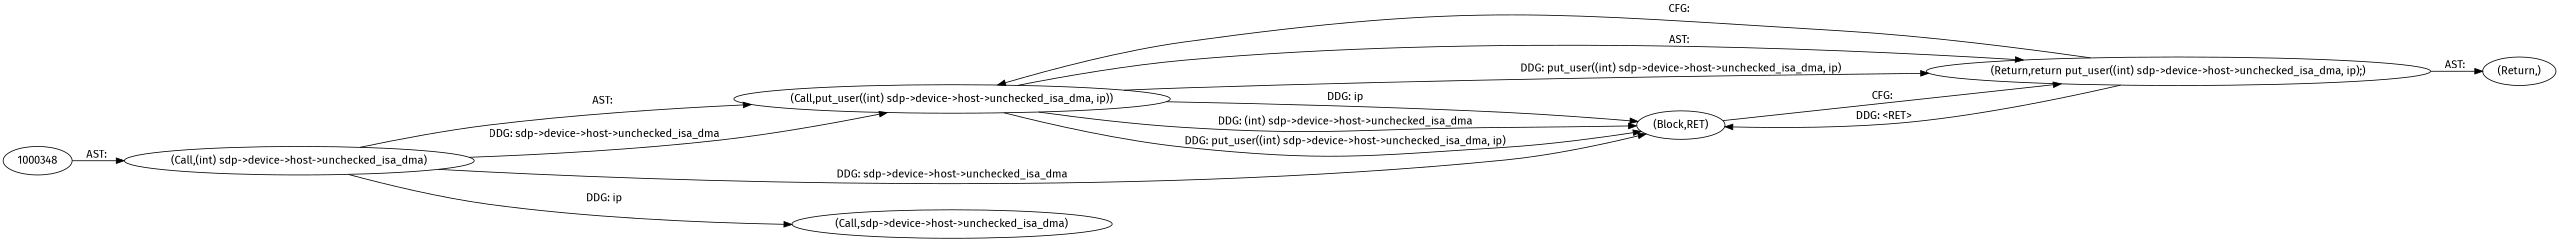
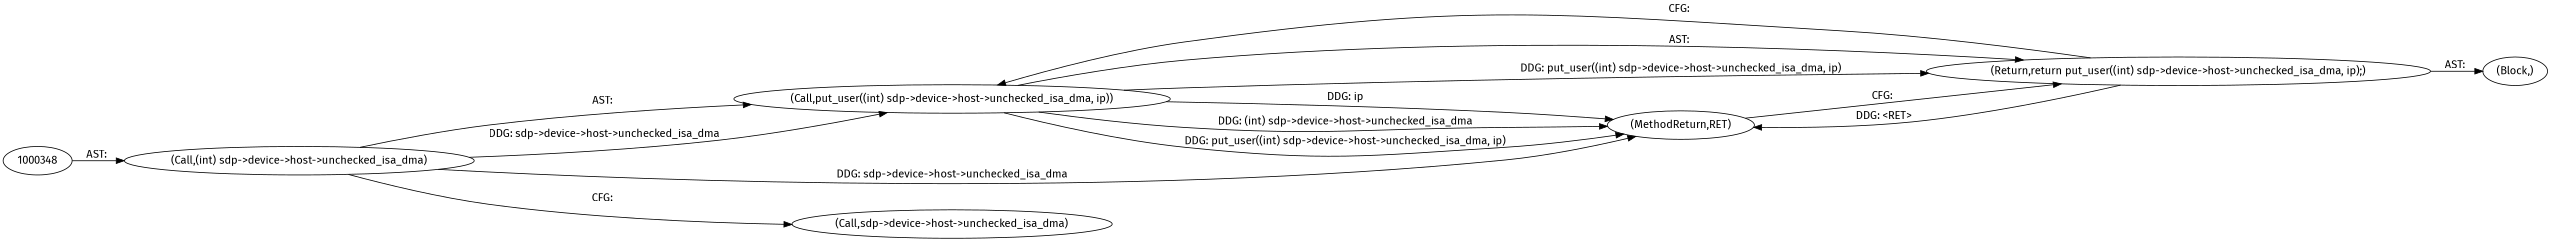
(2519, 71) -> (2515, 71)
(1681, 125) -> (1681, 125)
(604, 198) -> (604, 198)
